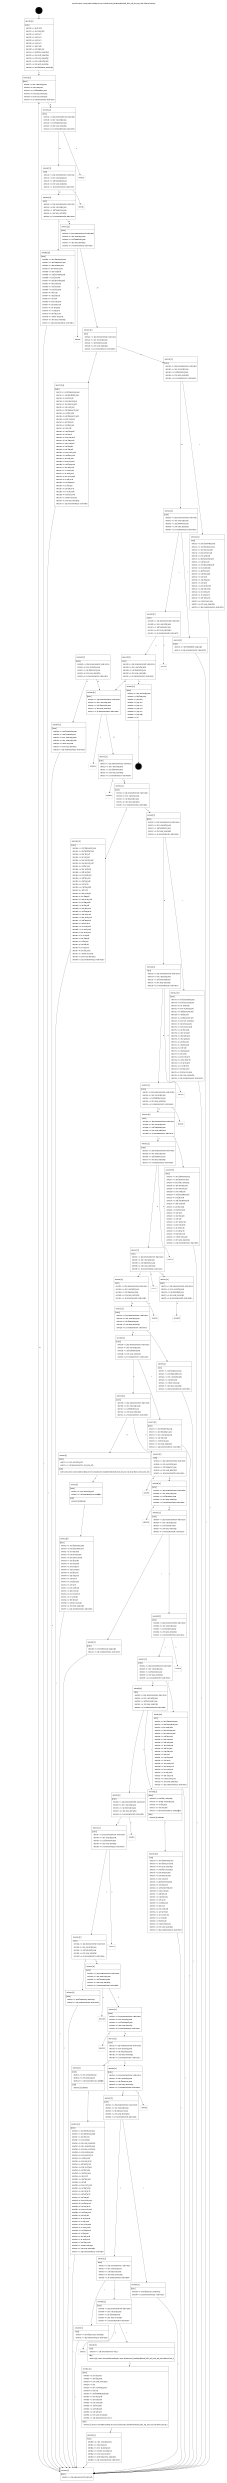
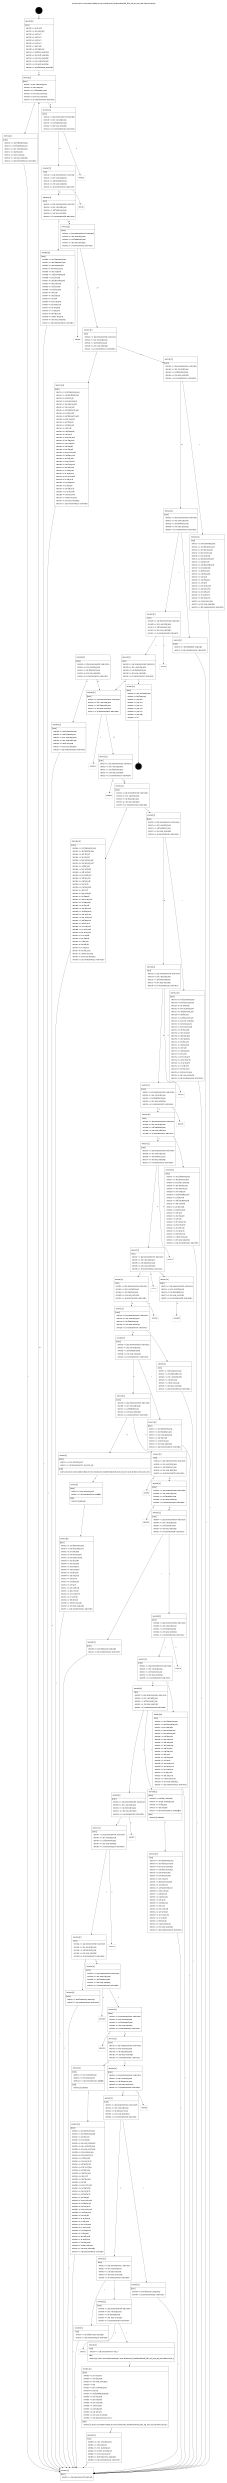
none -> (20, 149)
